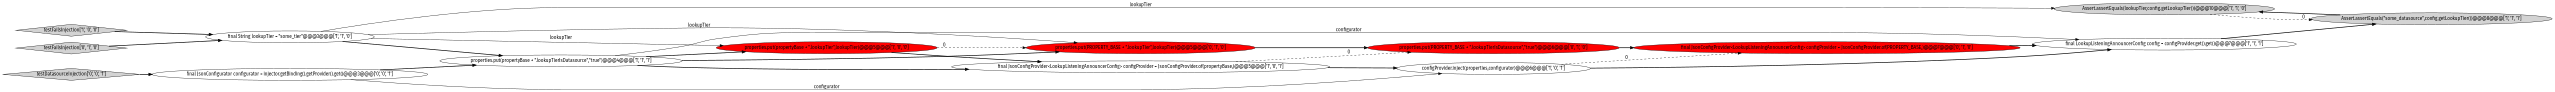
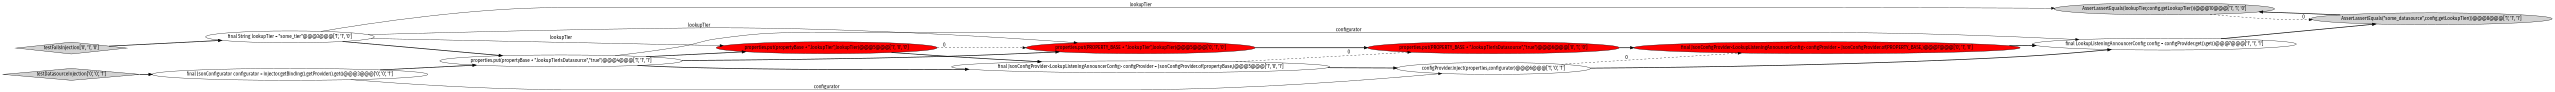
(71, 30) -> none
